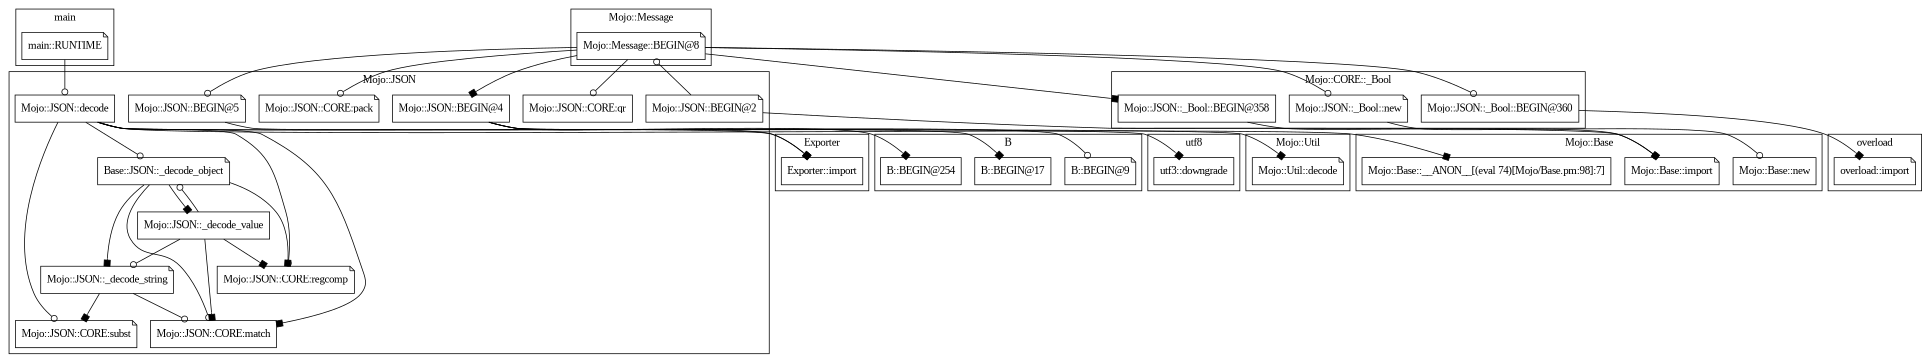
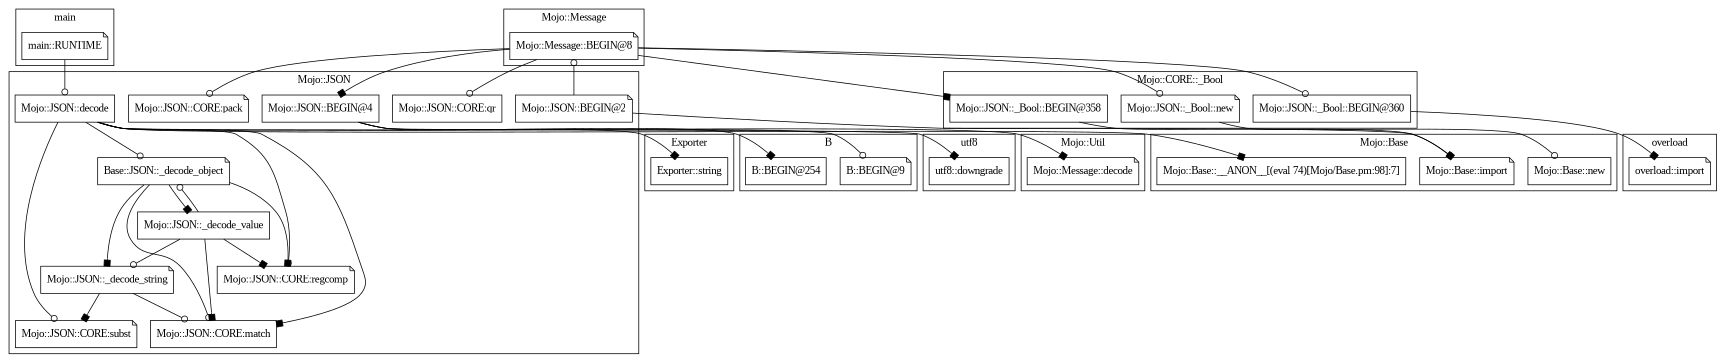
(187, 109) -> none
(822, 171) -> (689, 171)
(1013, 171) -> none
(1194, 171) -> (969, 171)
(1298, 171) -> (1083, 171)
